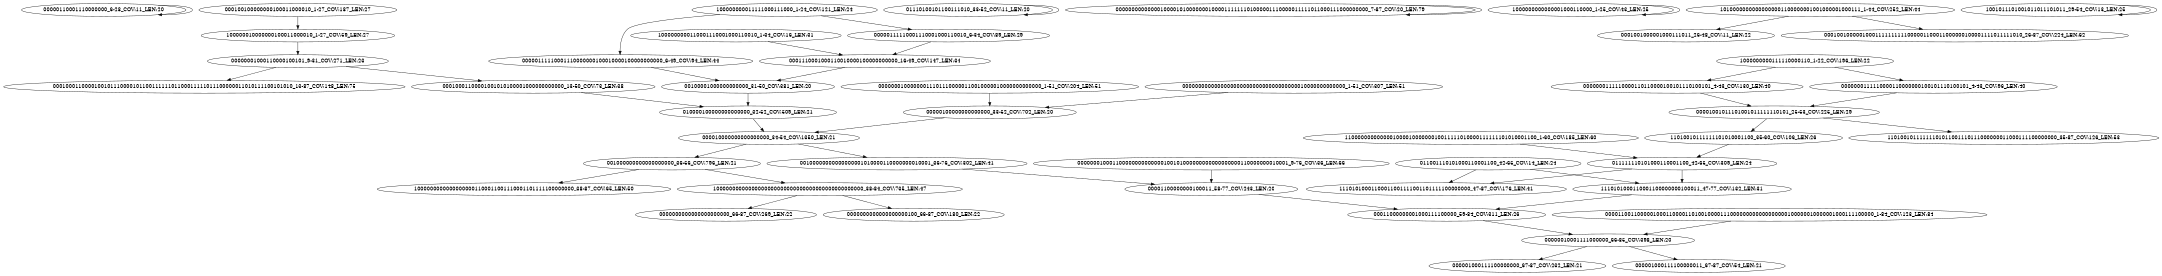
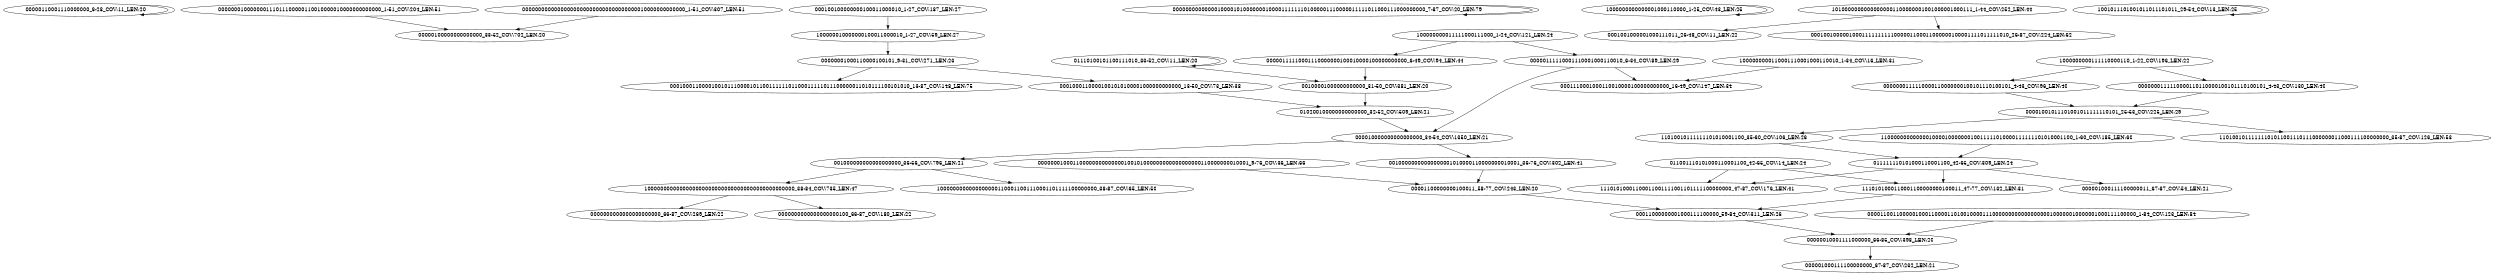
(813, 74) -> (1248, 74)
(748, 112) -> (1365, 112)
(881, 125) -> (1502, 92)
(1652, 253) -> (2043, 176)
